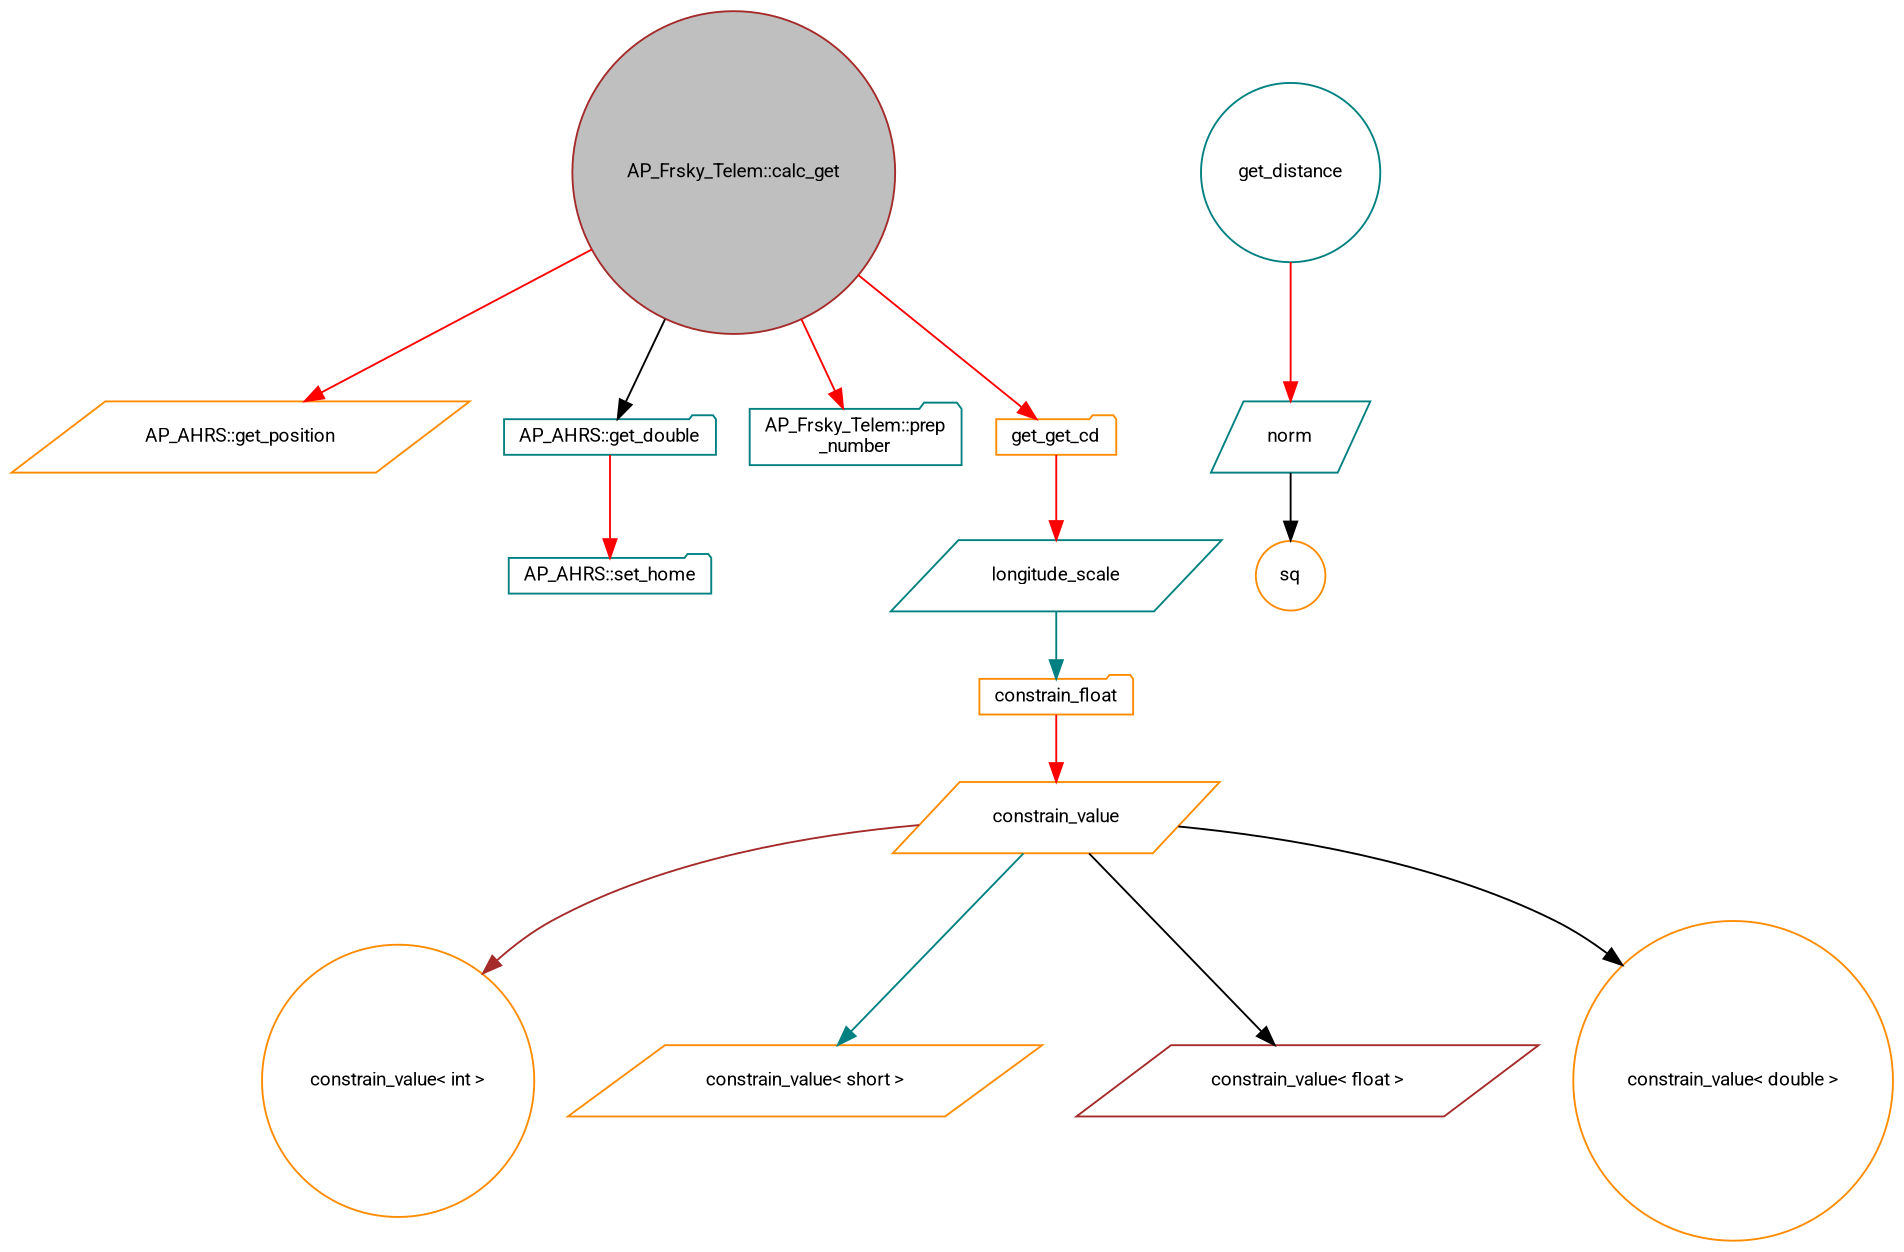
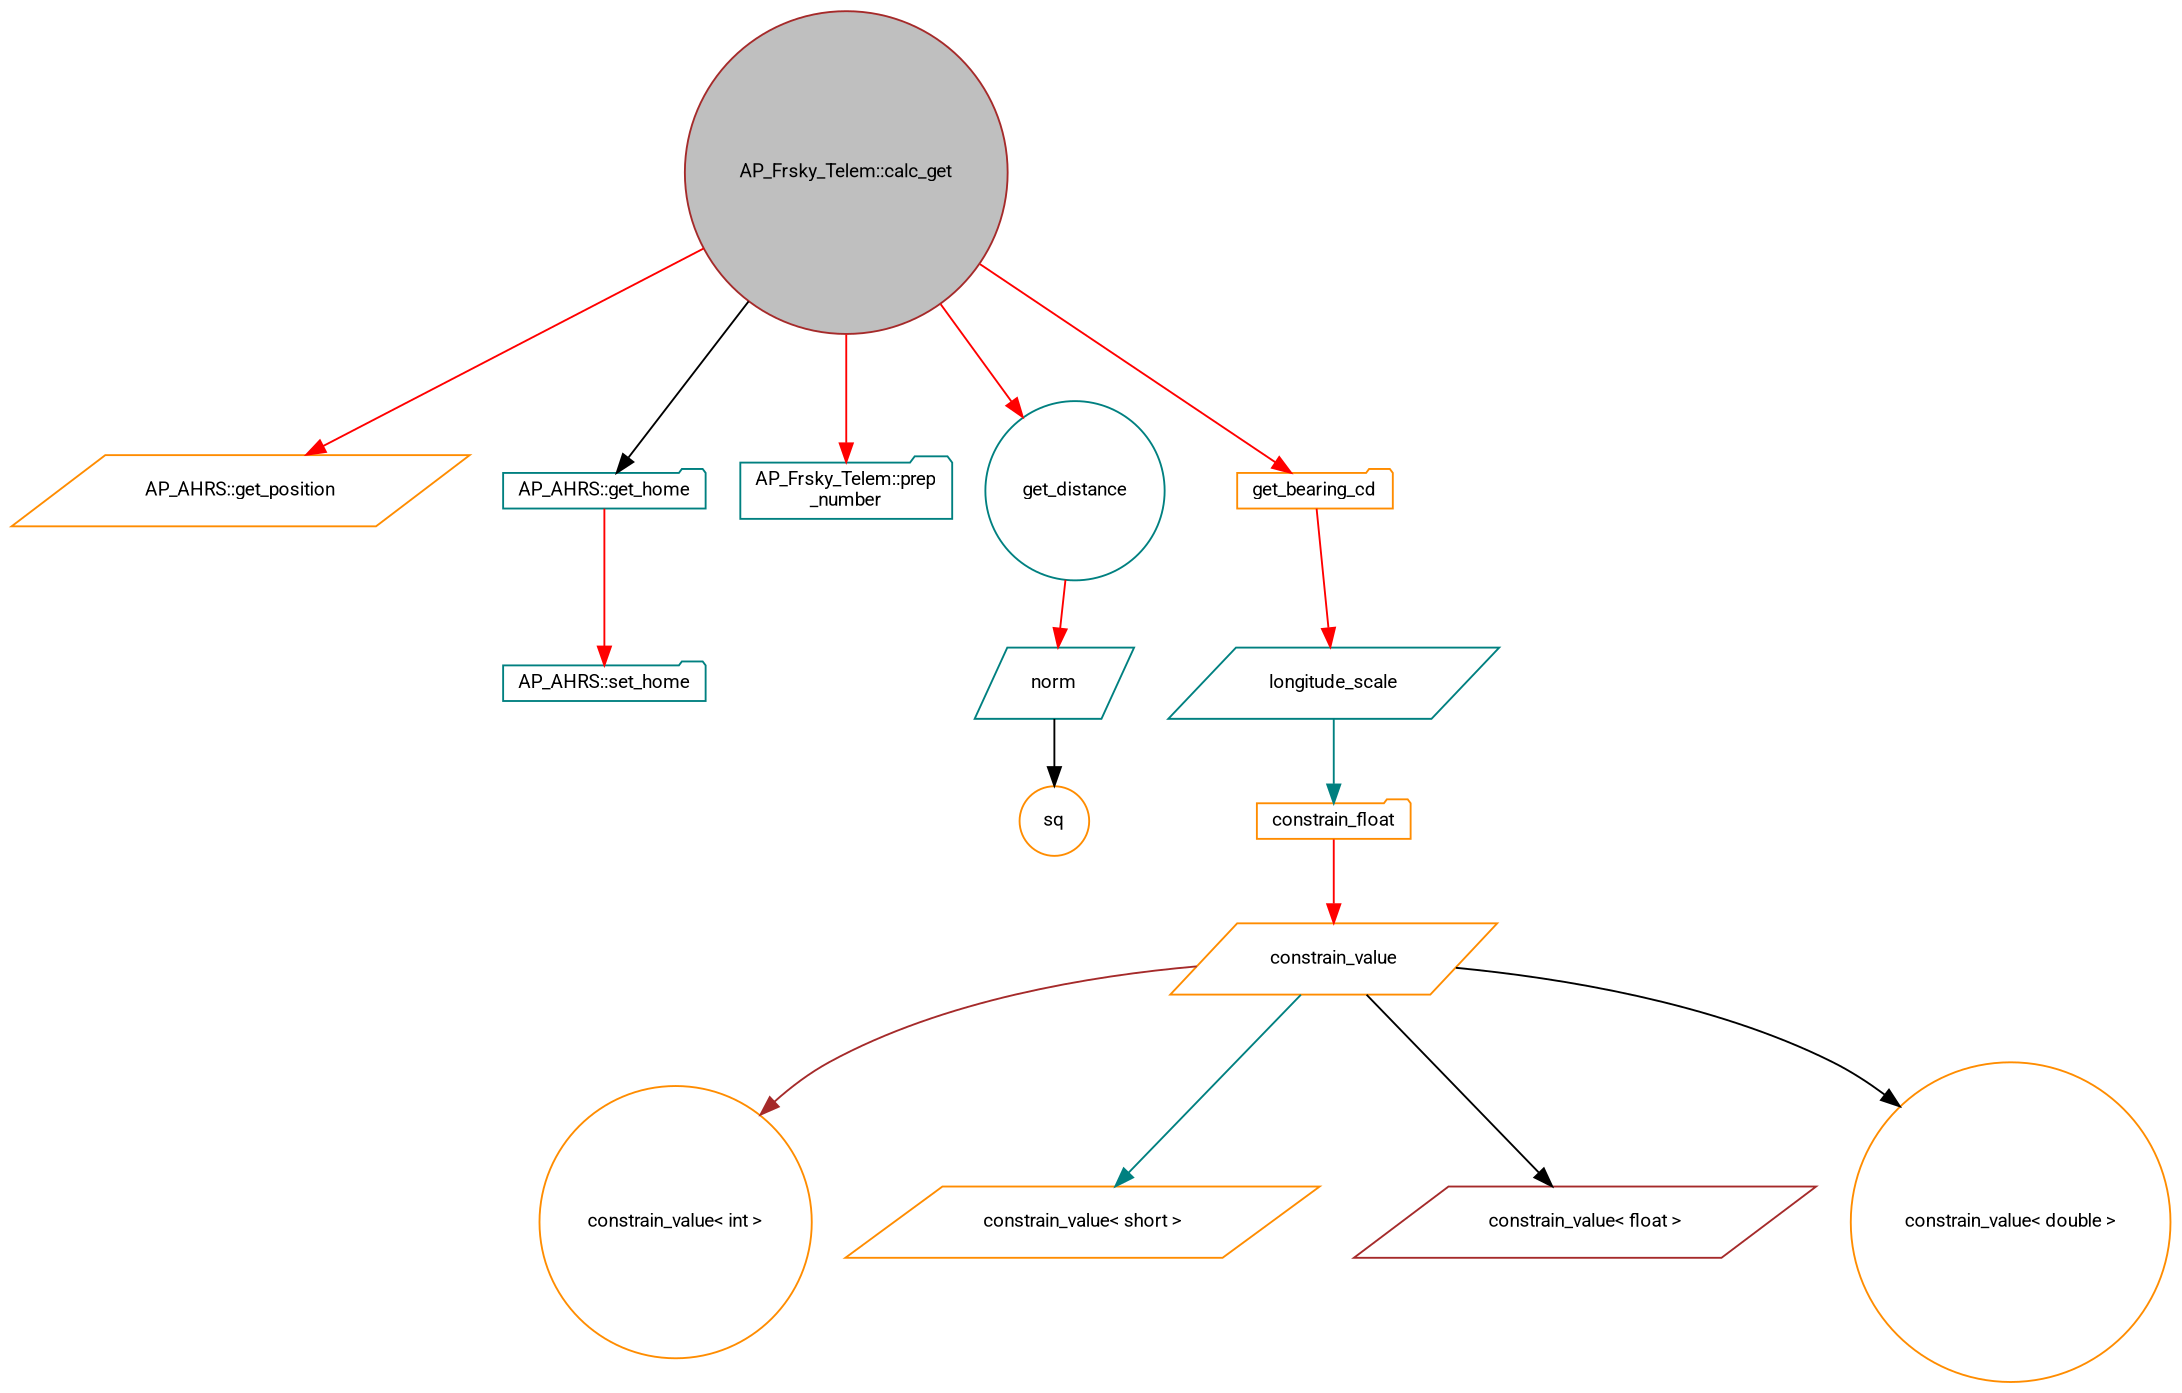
none -> (976, 353)
(610, 437) -> (604, 491)
(1056, 437) -> (1315, 491)
